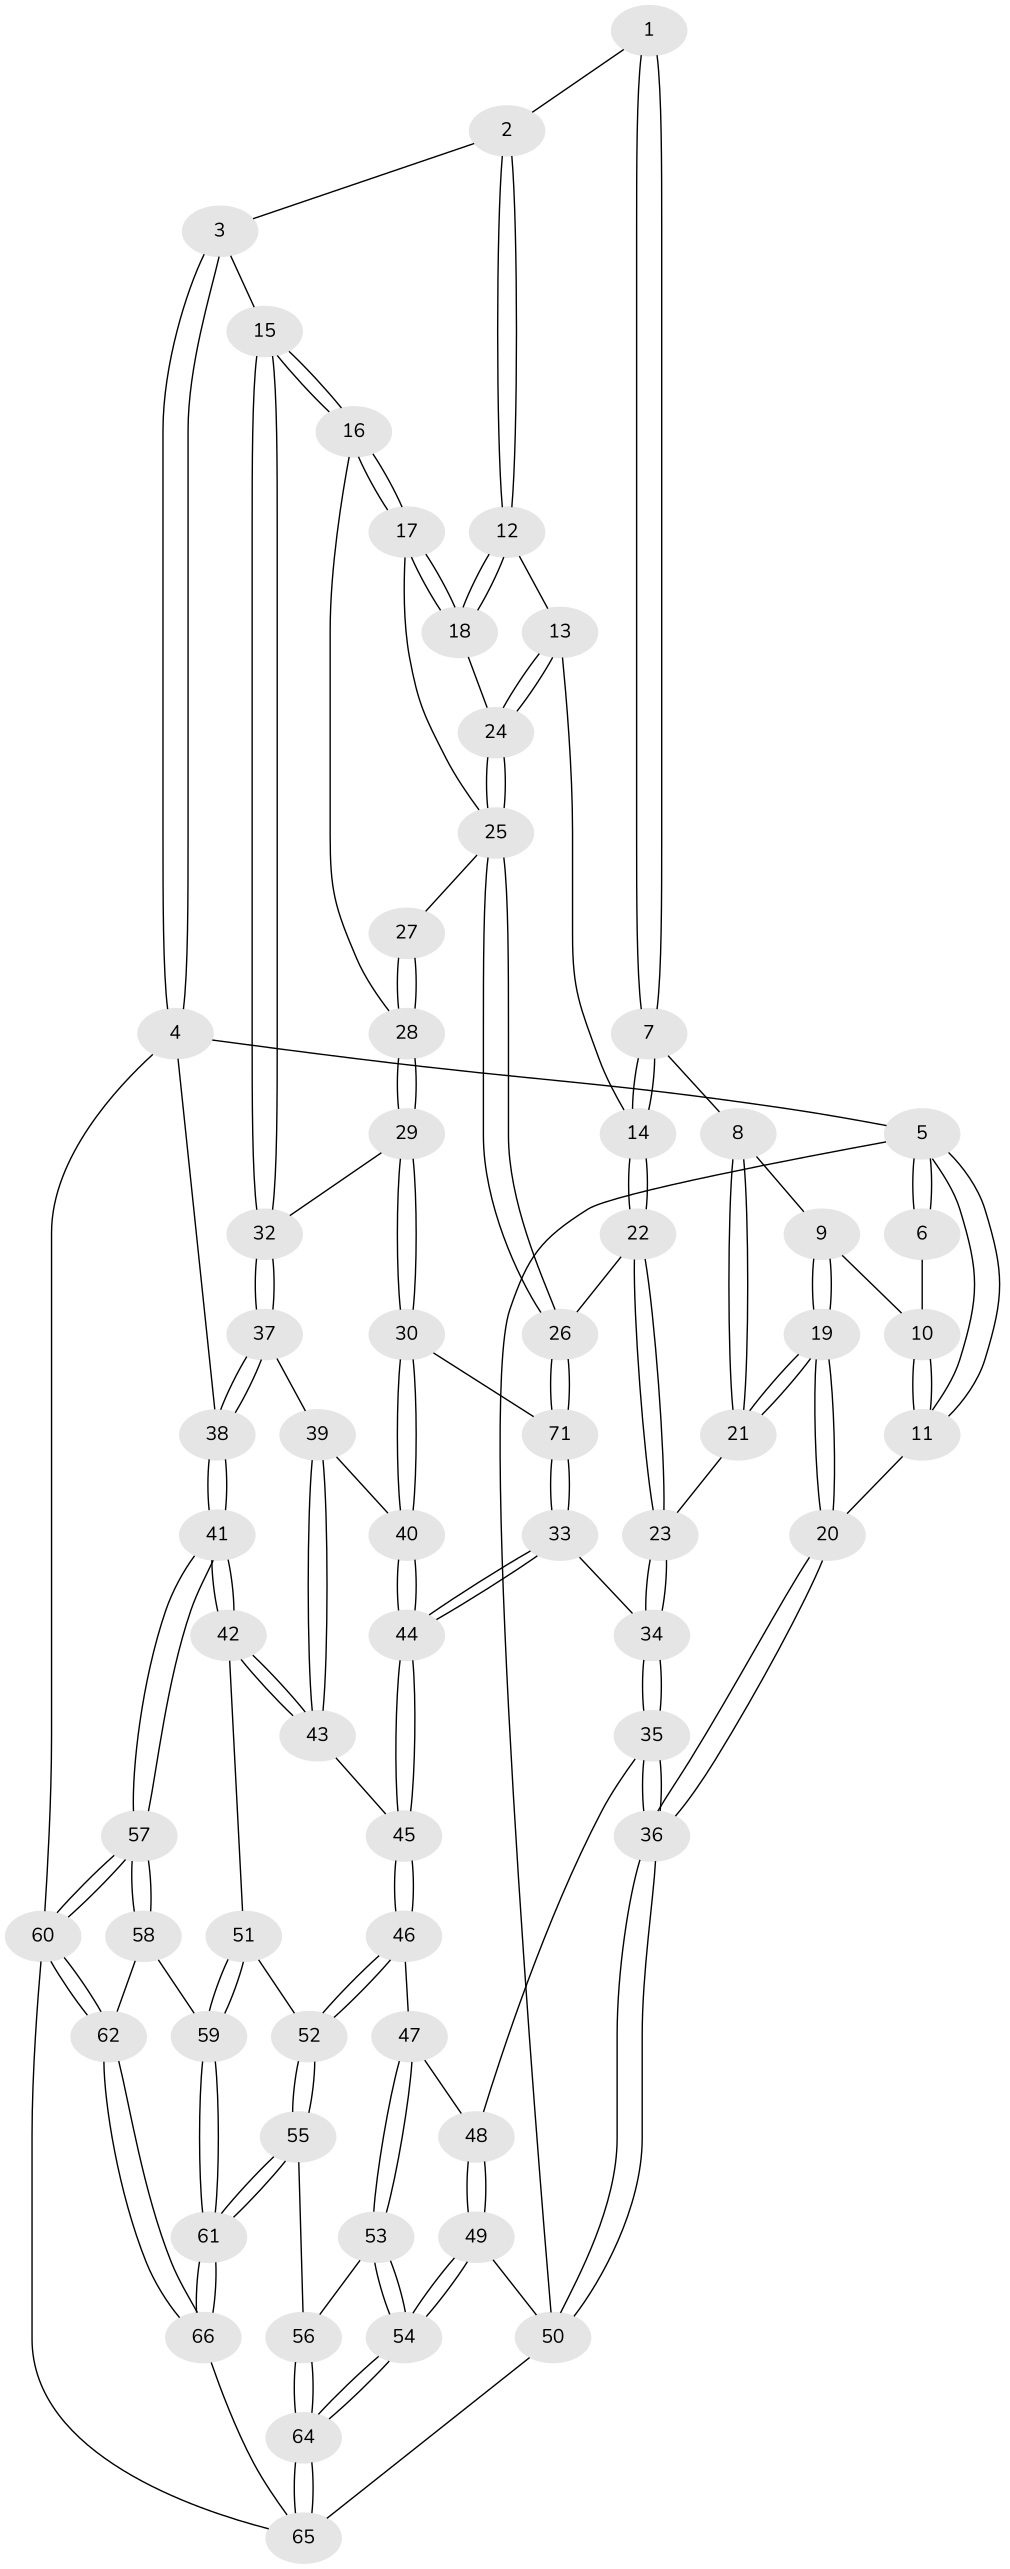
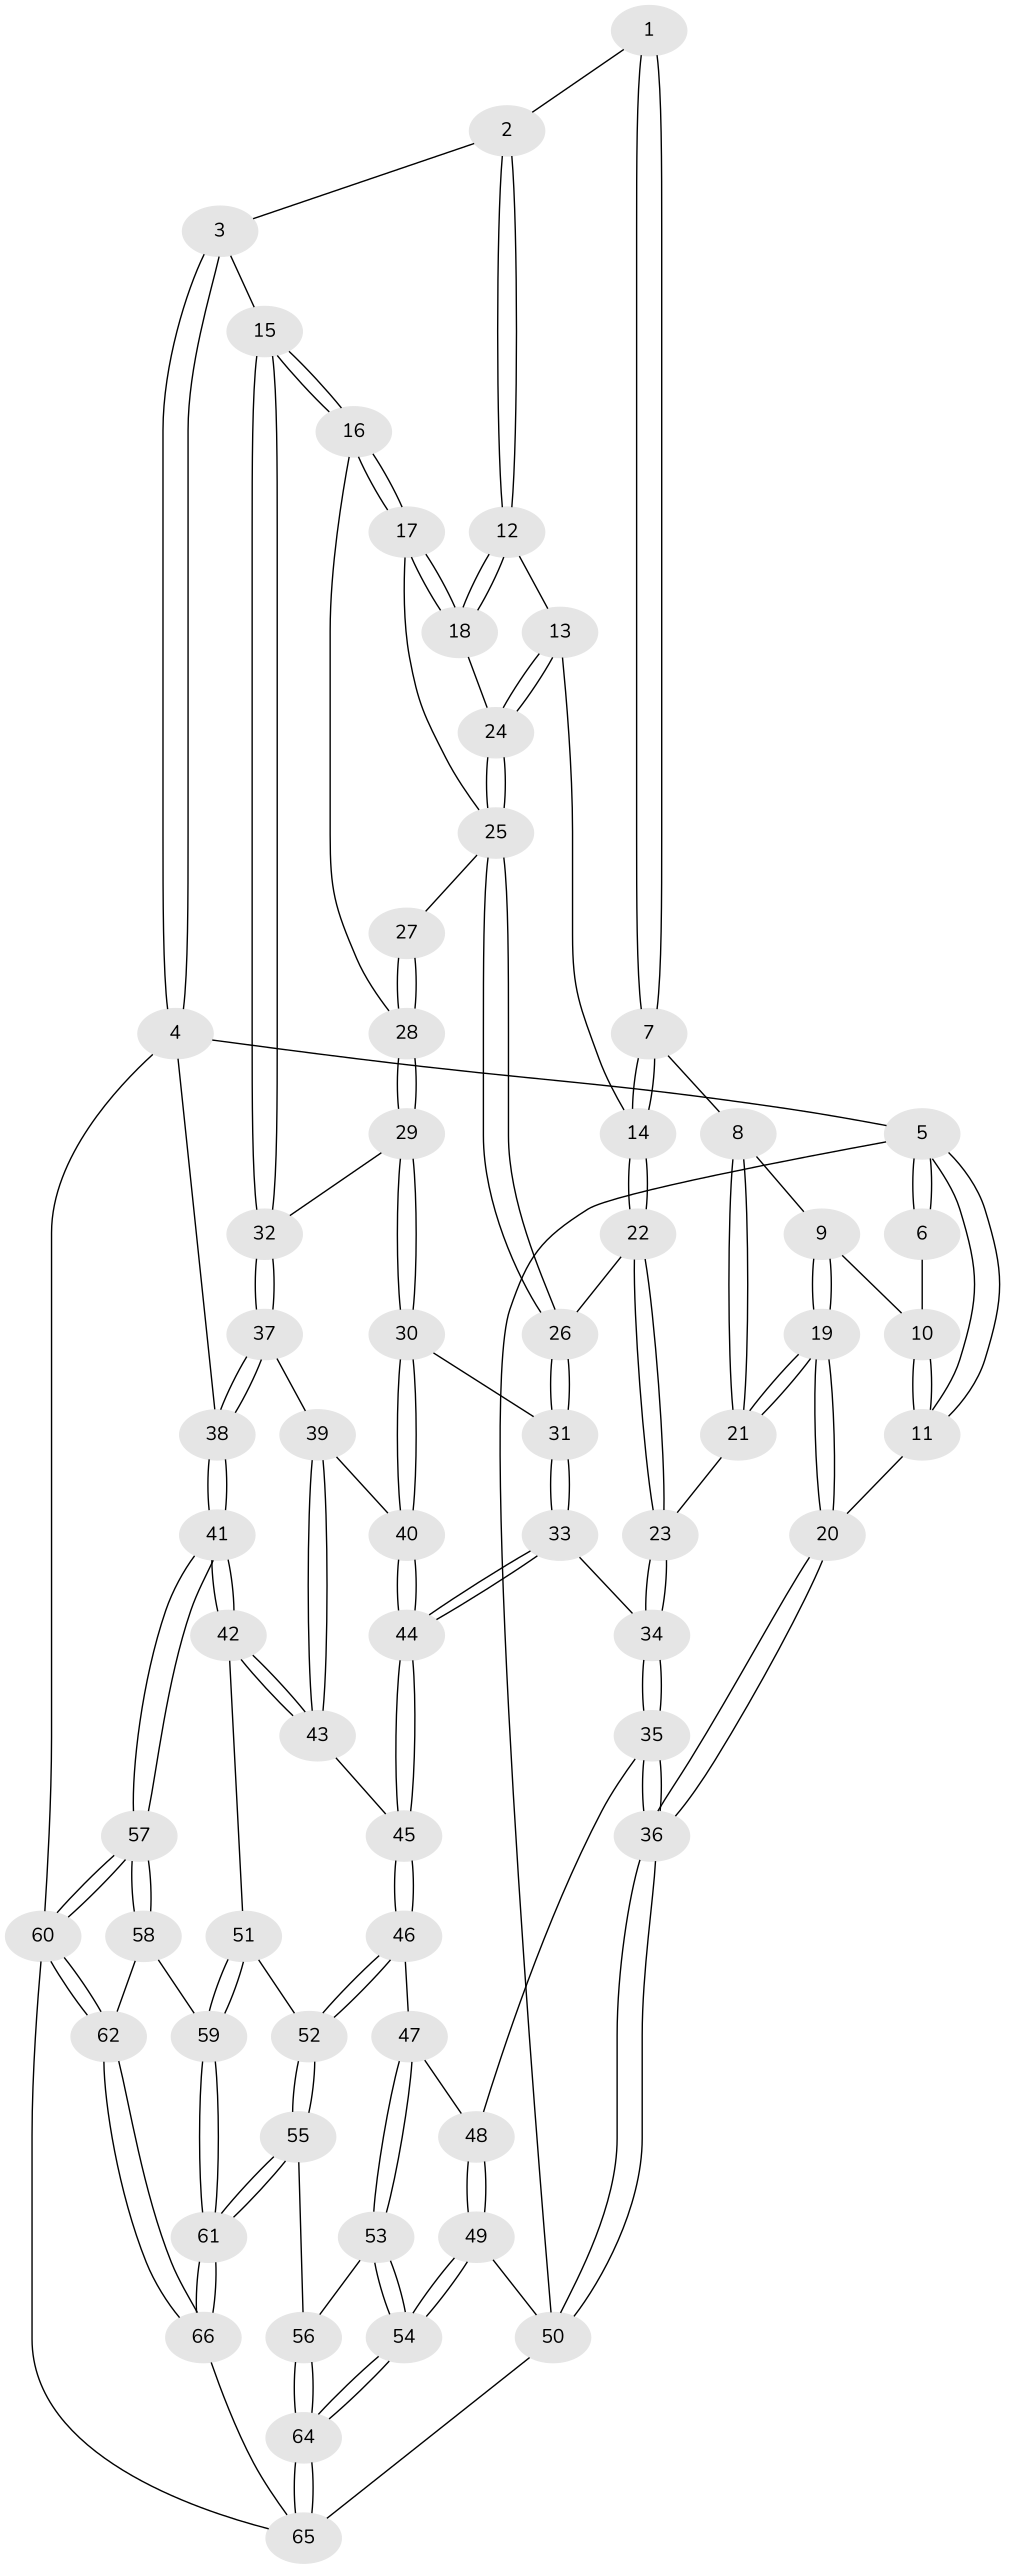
(560, 1435) -> (560, 1435)
